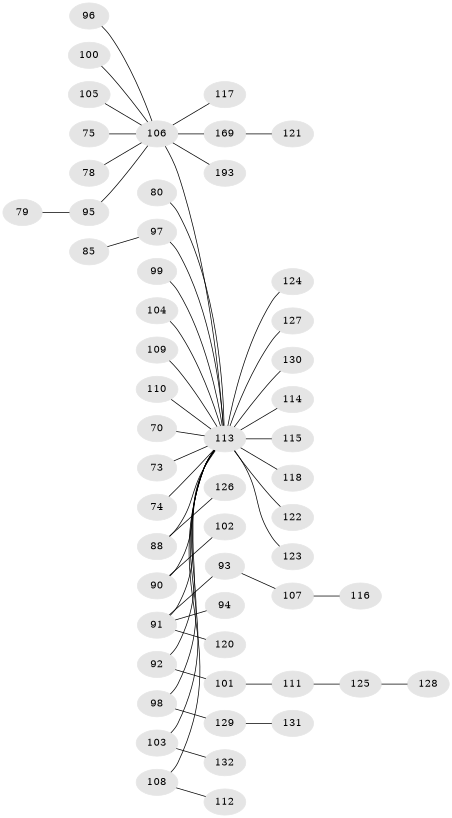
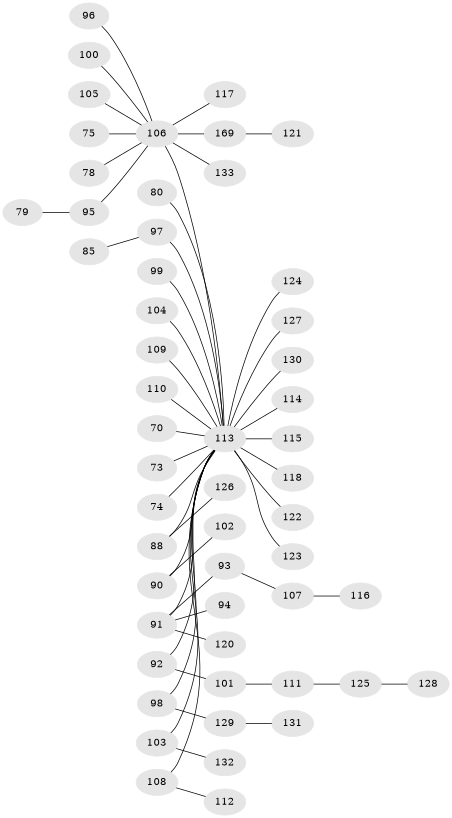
(225, 173) -> (225, 173)
